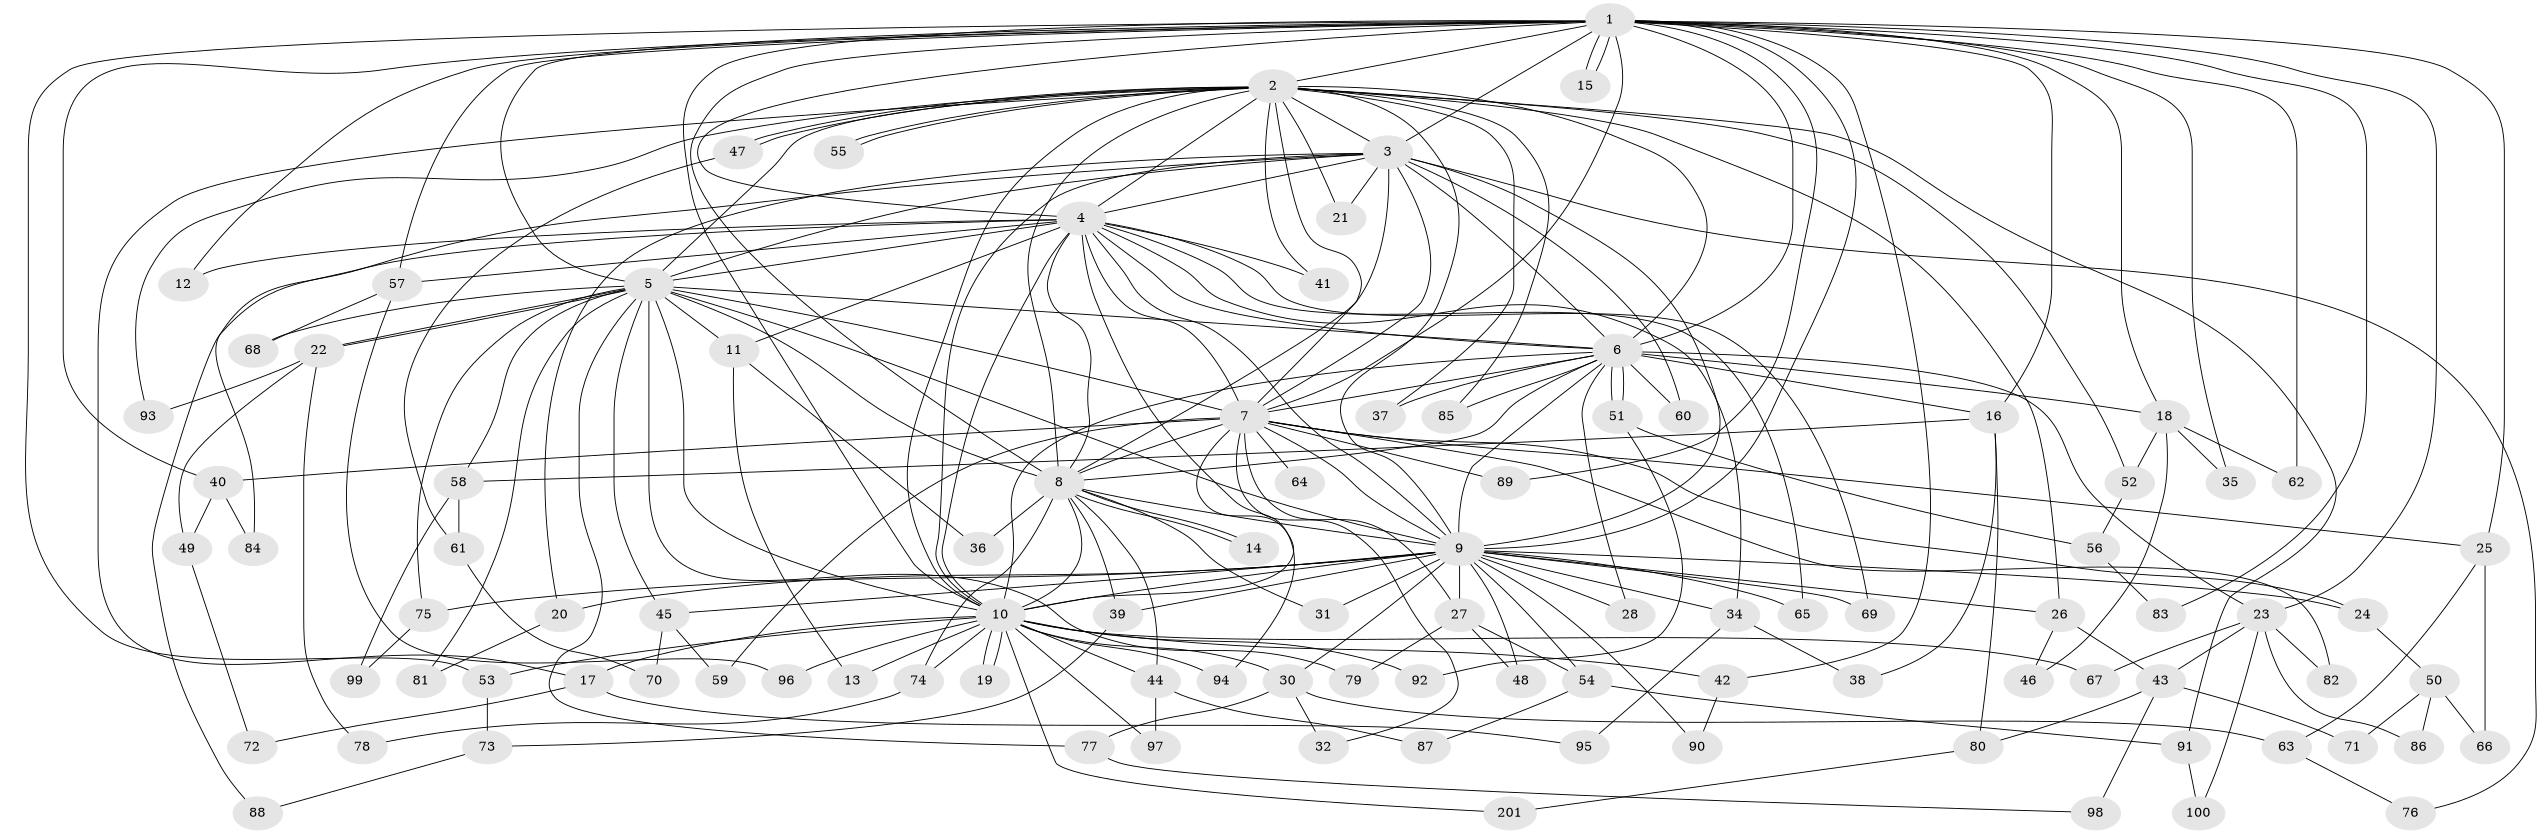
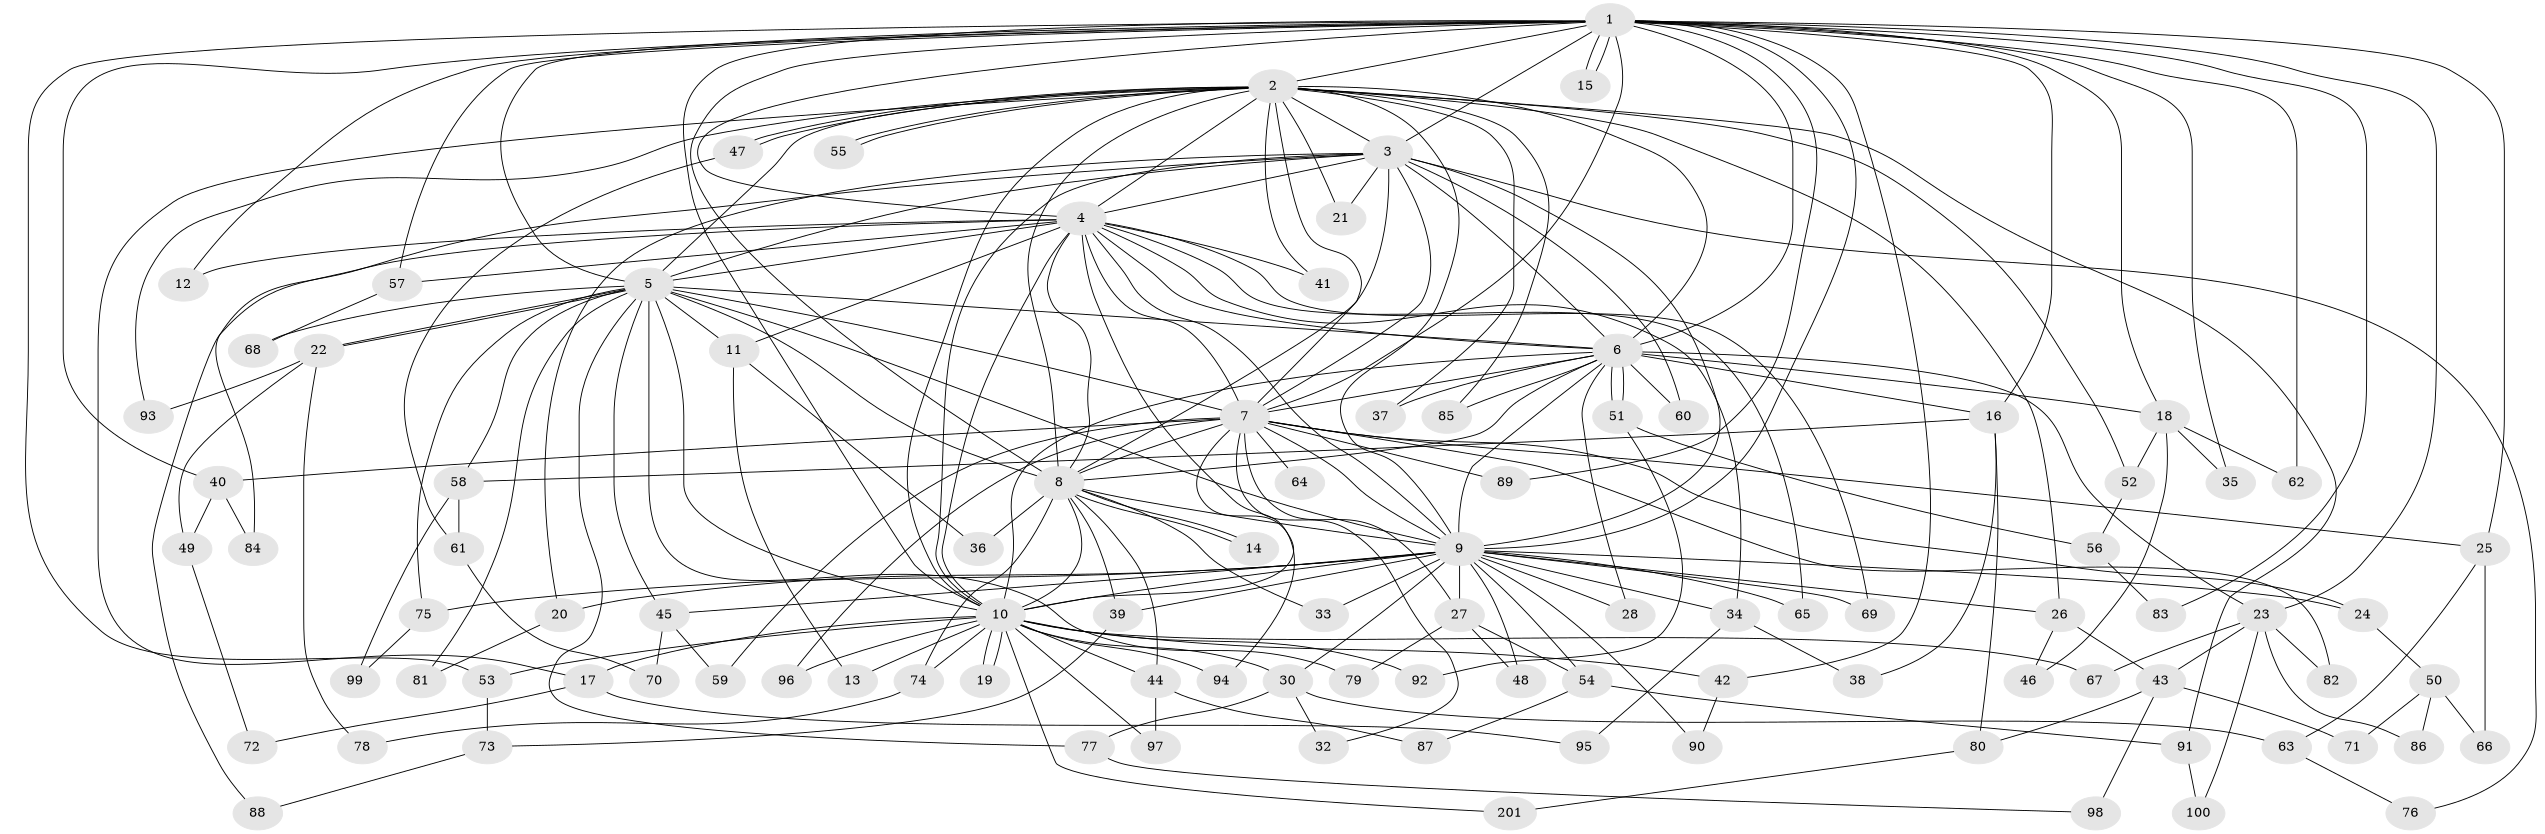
(1324, 615) -> (1324, 615)
(407, 642) -> (981, 493)
